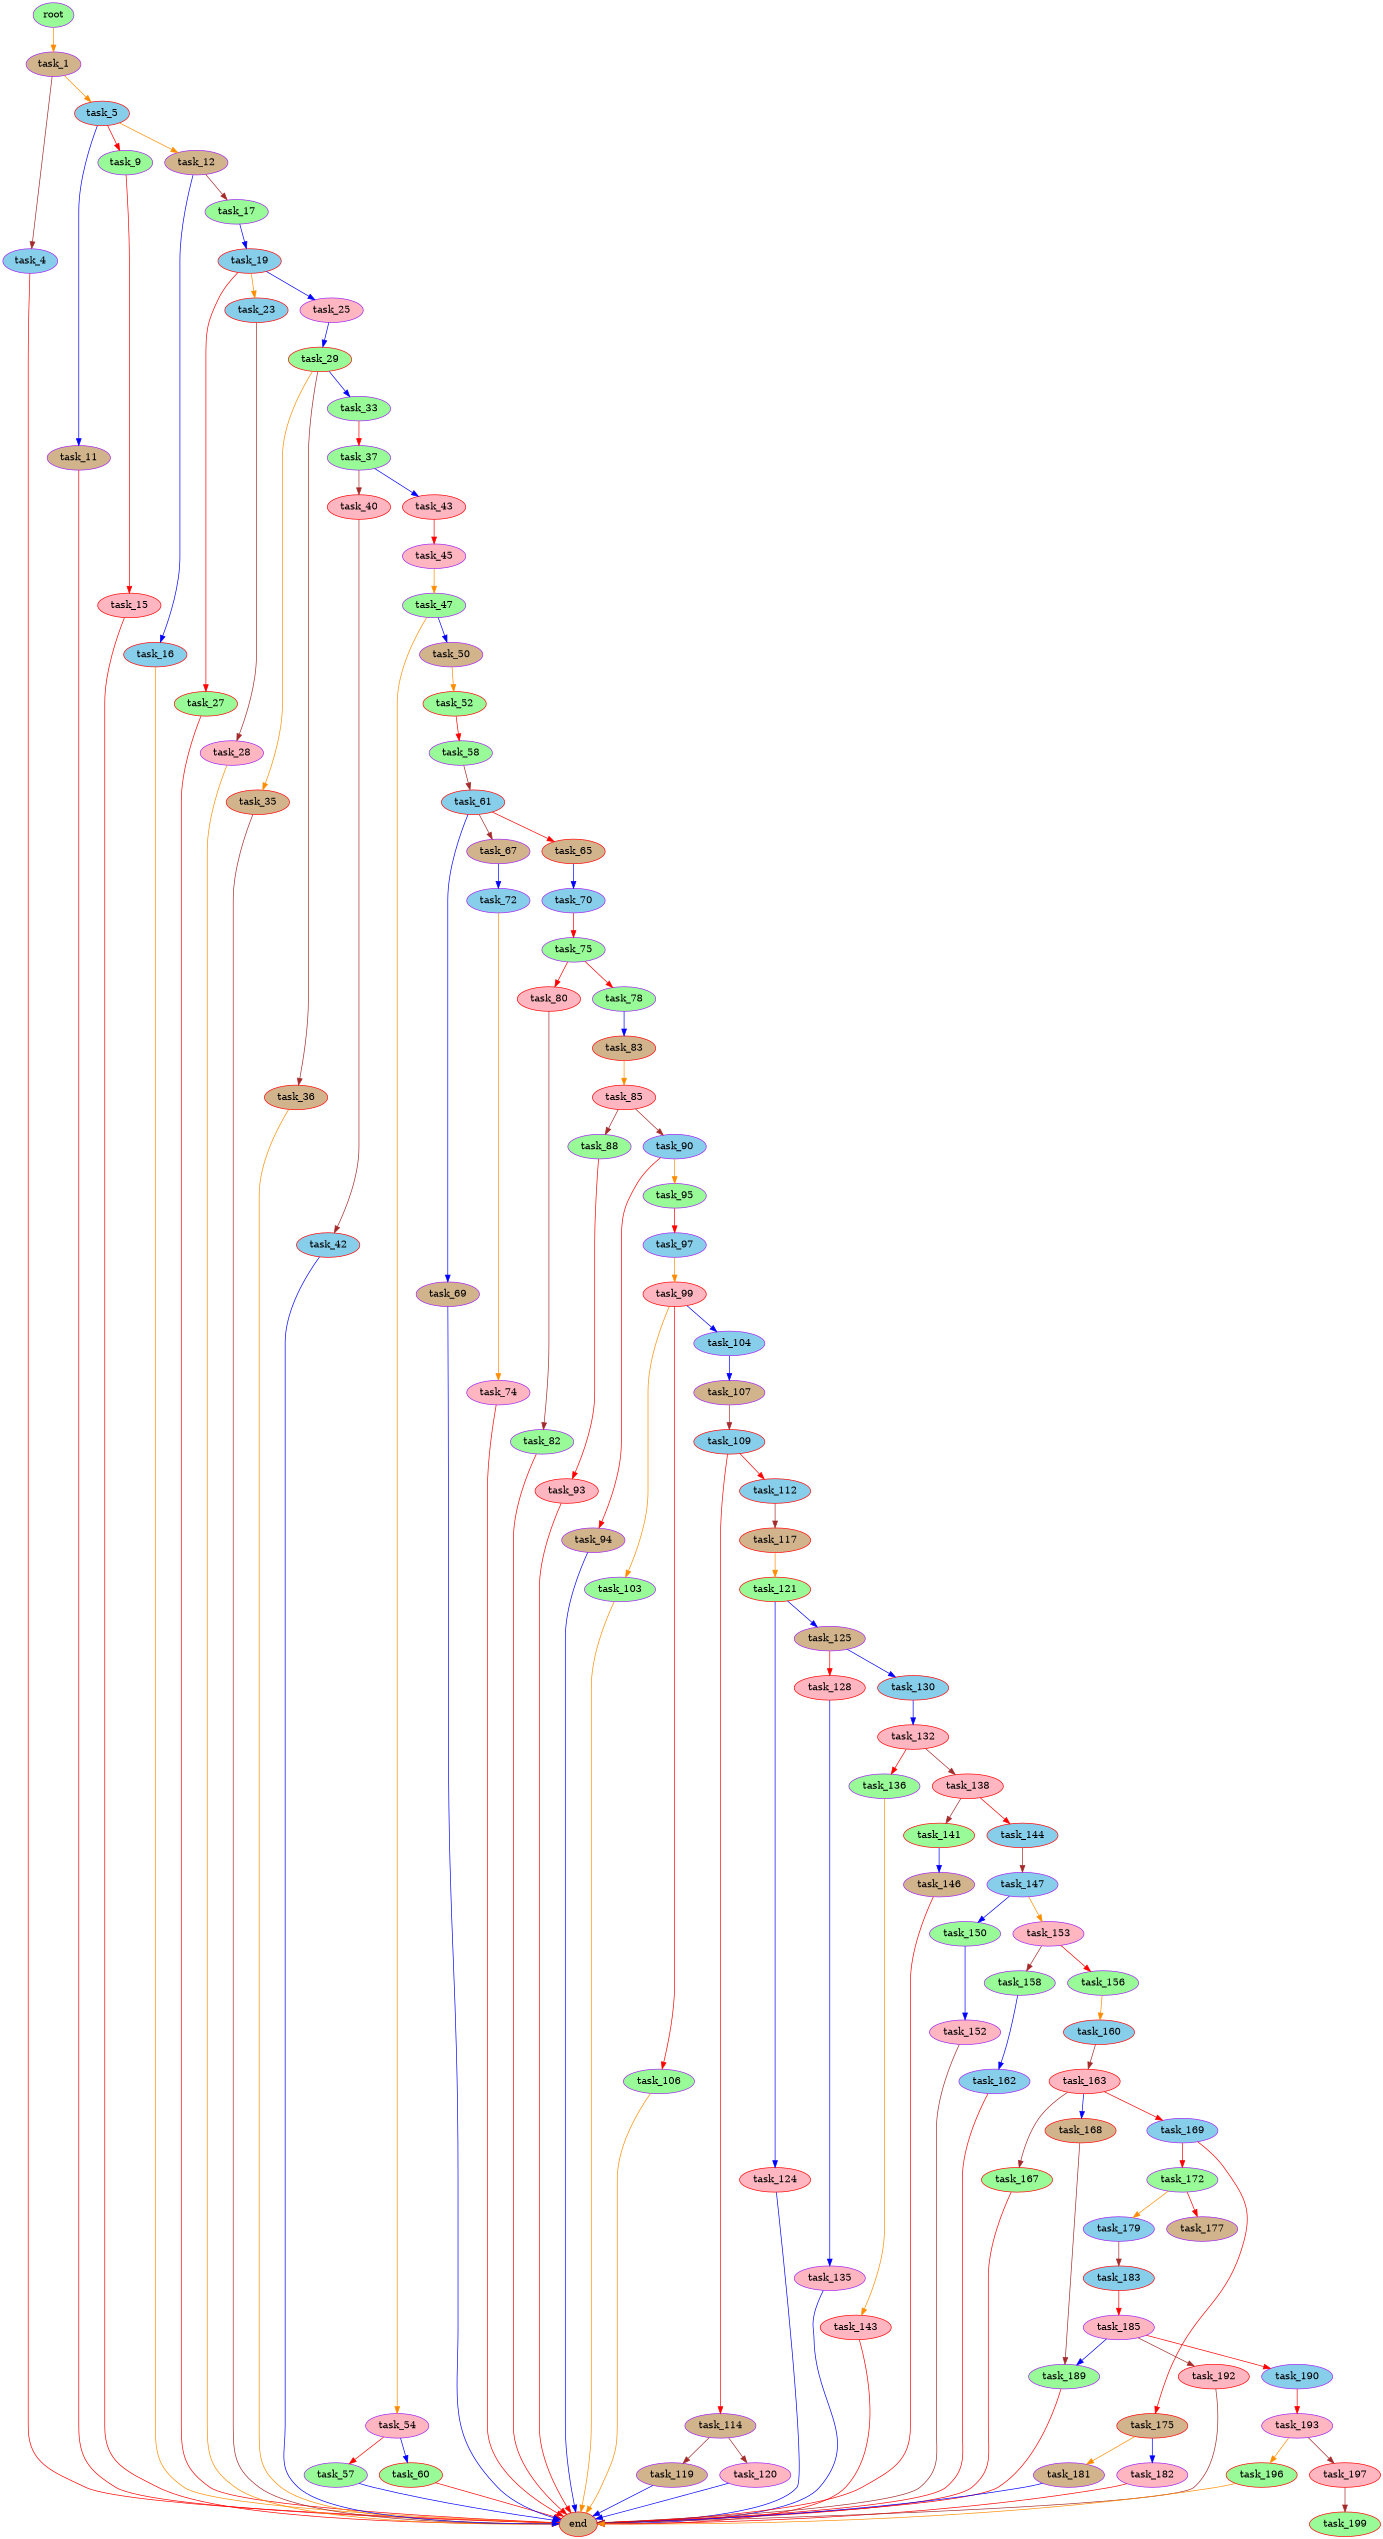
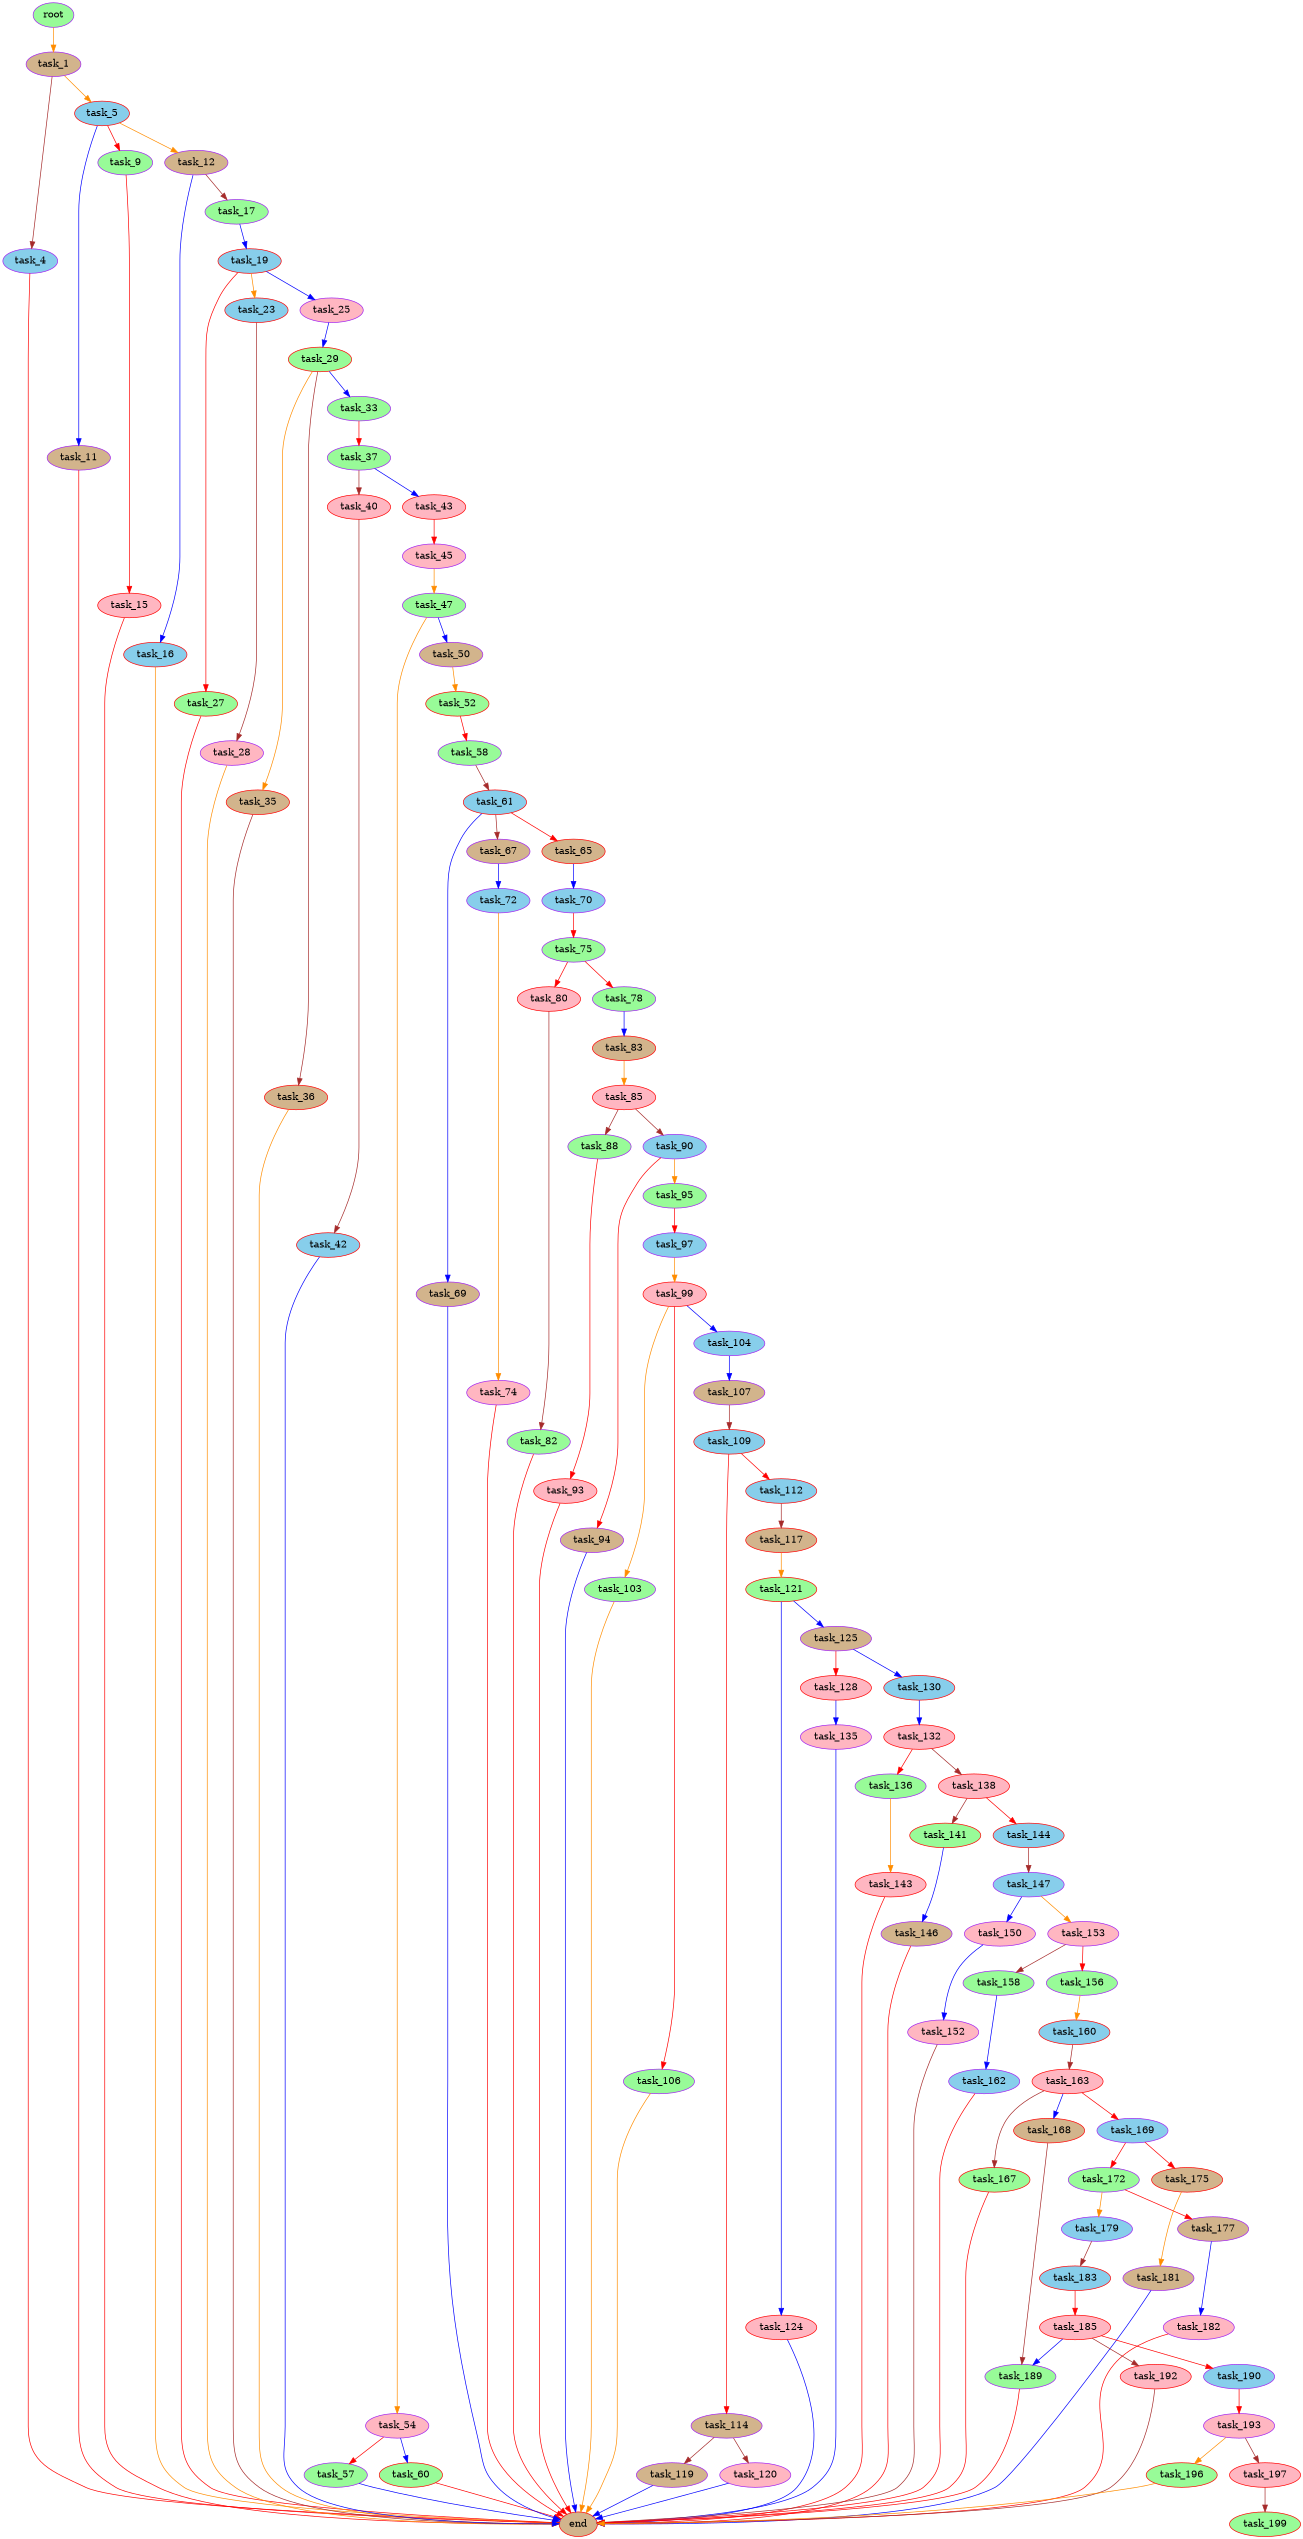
(965, 1934) -> (1000, 1934)
(1119, 2327) -> (1075, 2327)
(1152, 2447) -> (1206, 2275)
